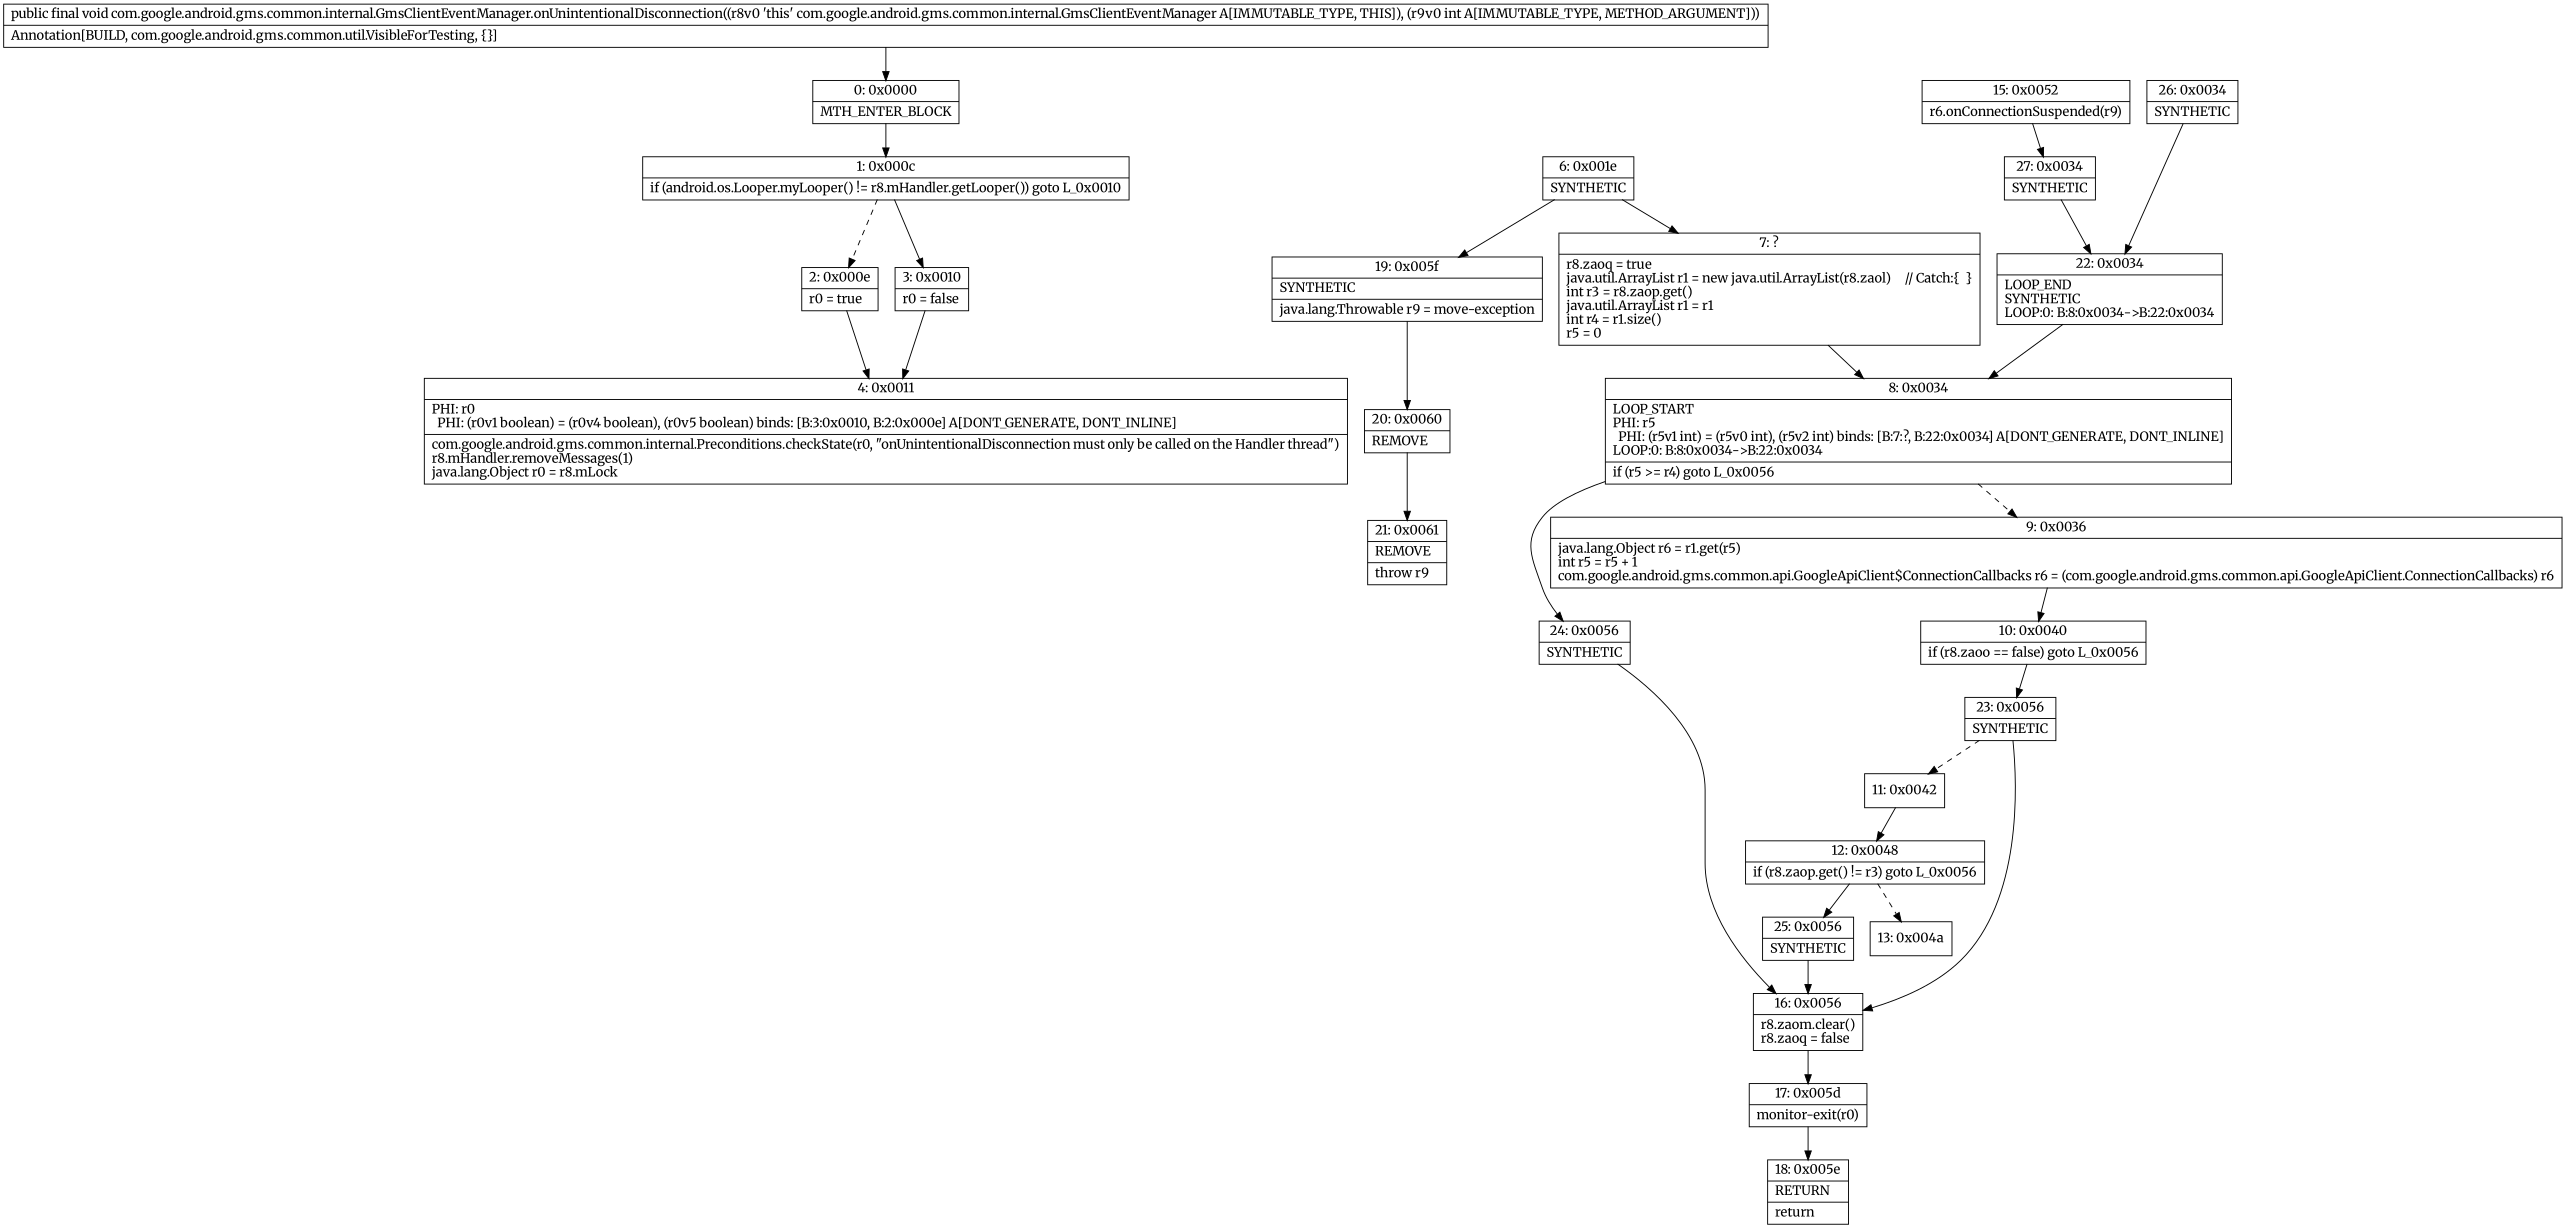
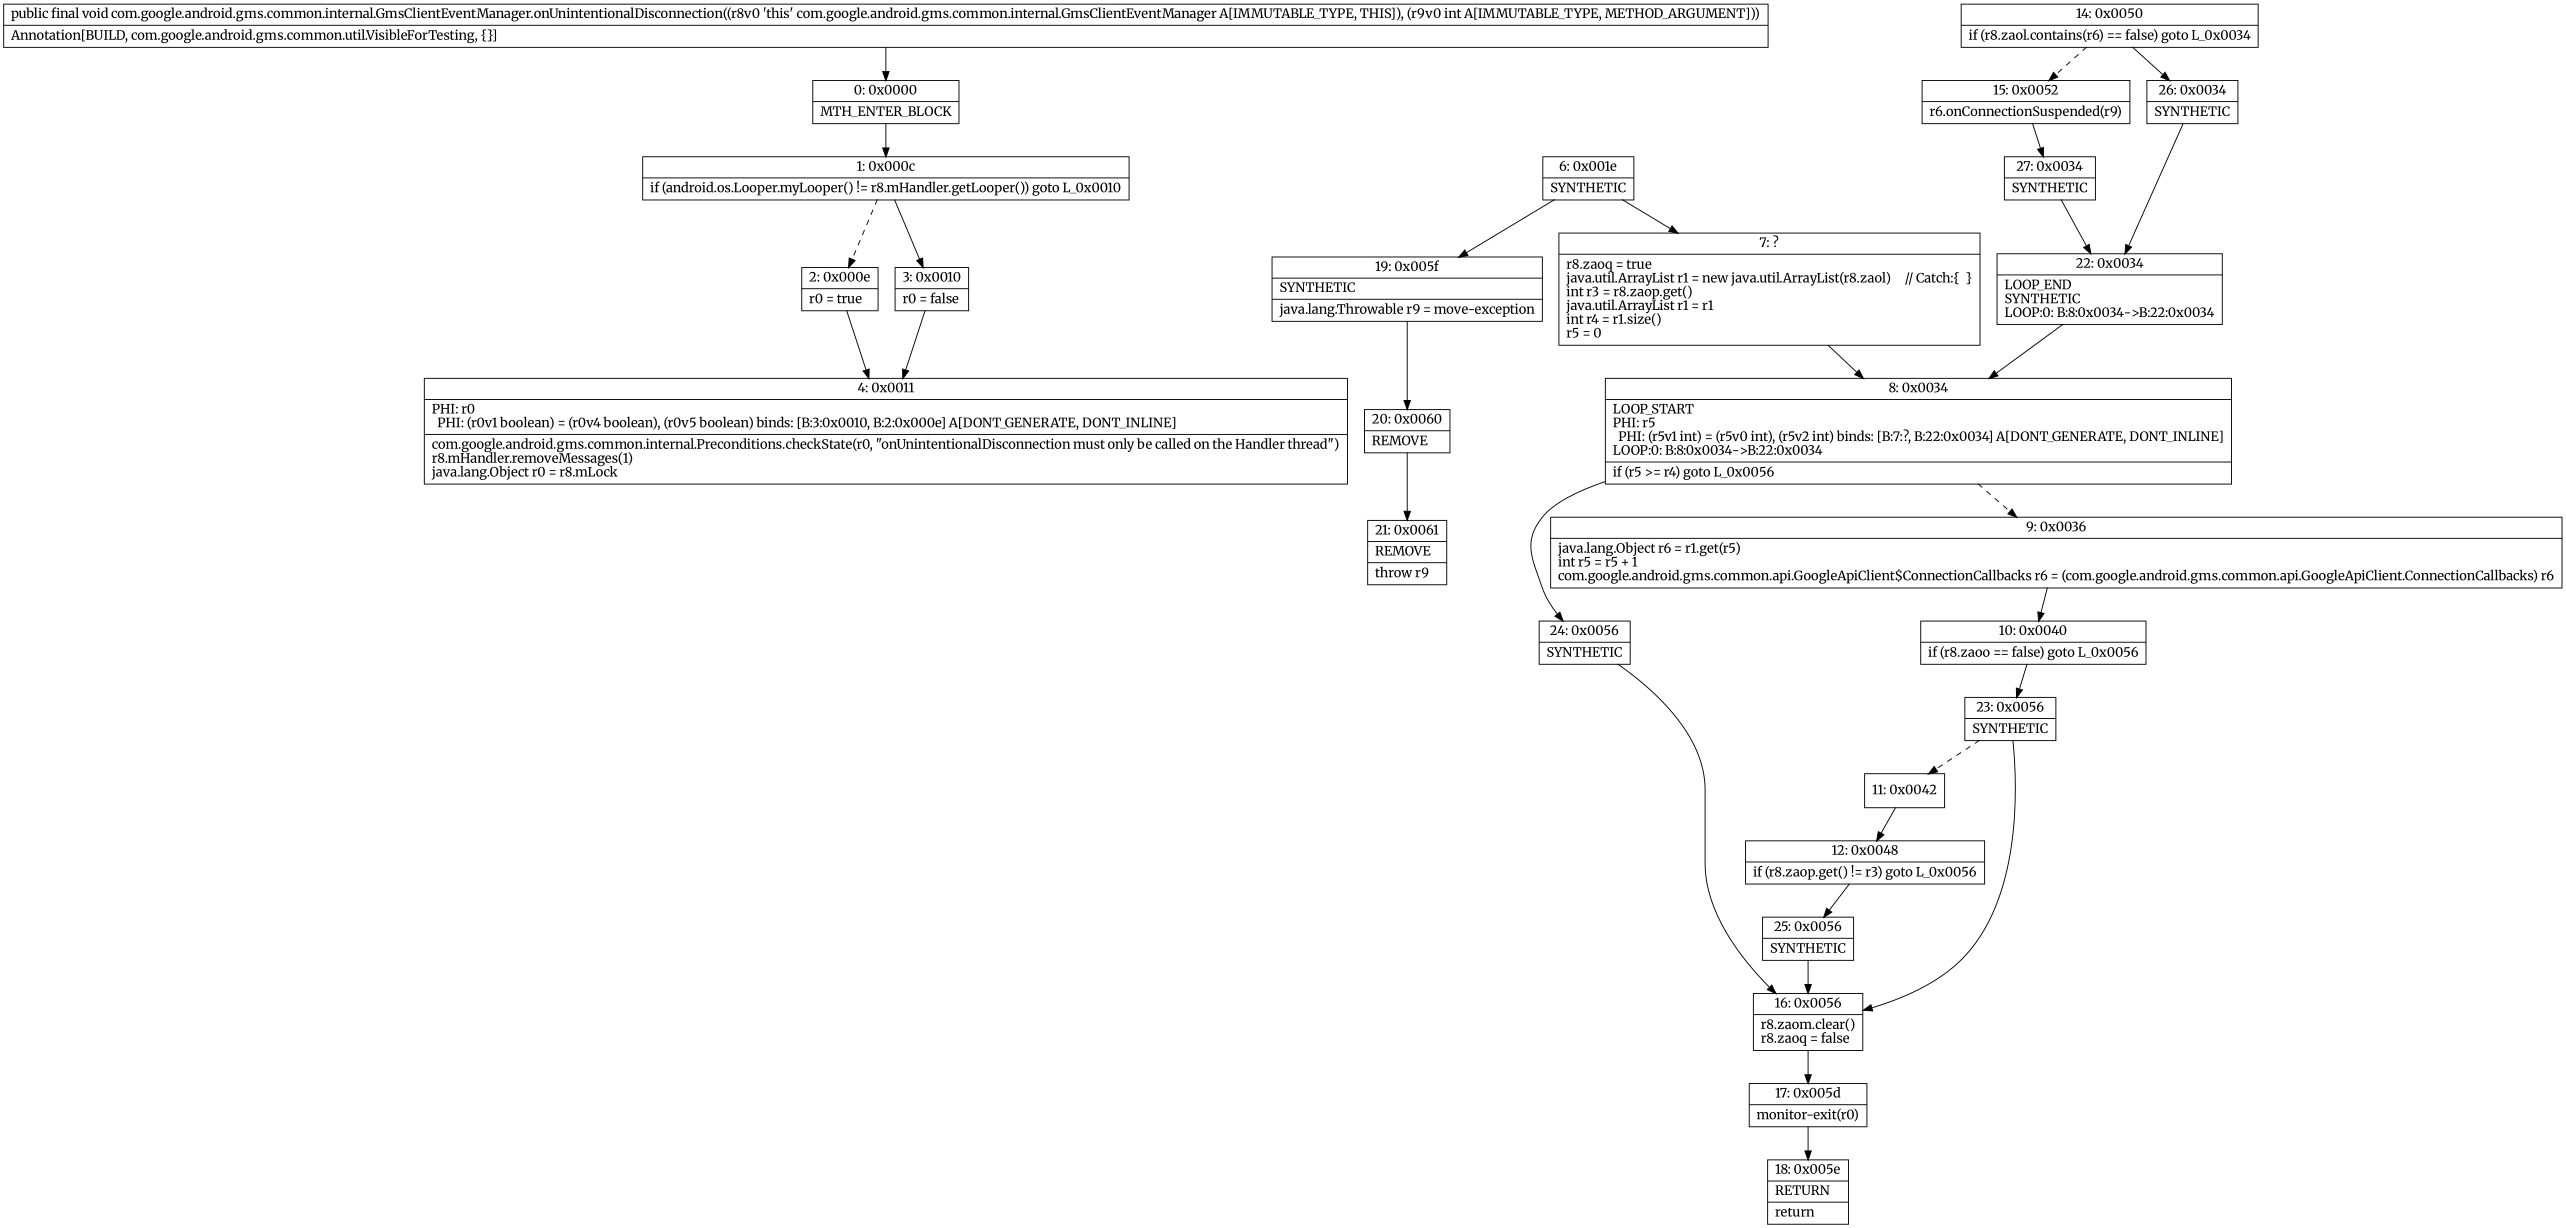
none -> (2110, 26)
(1911, 939) -> none
